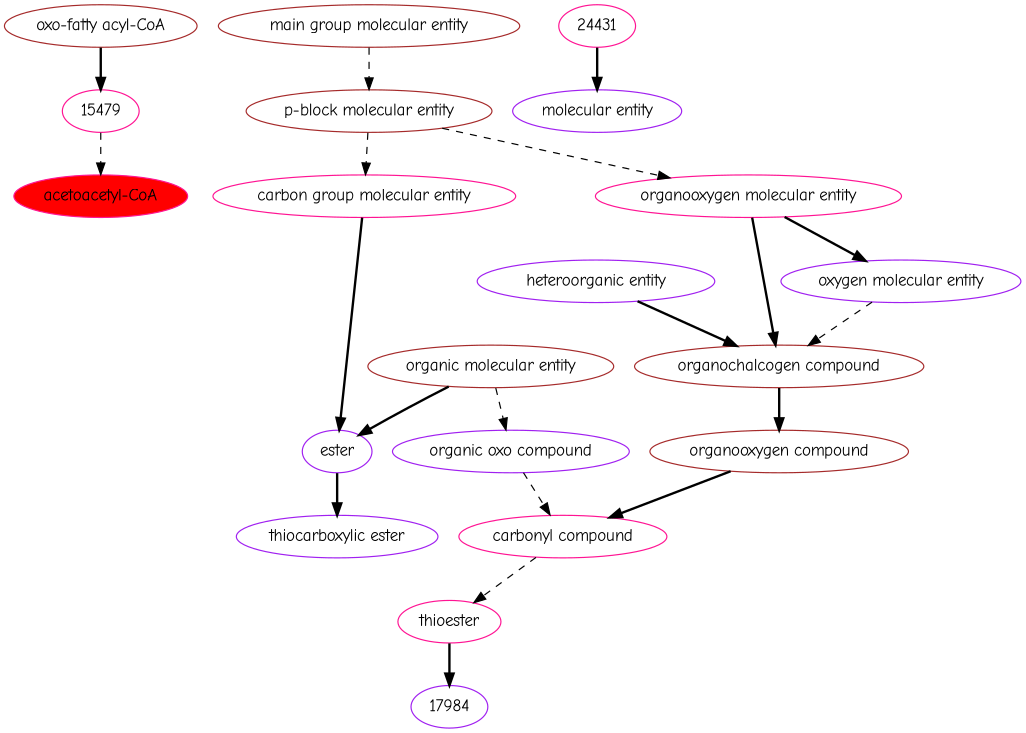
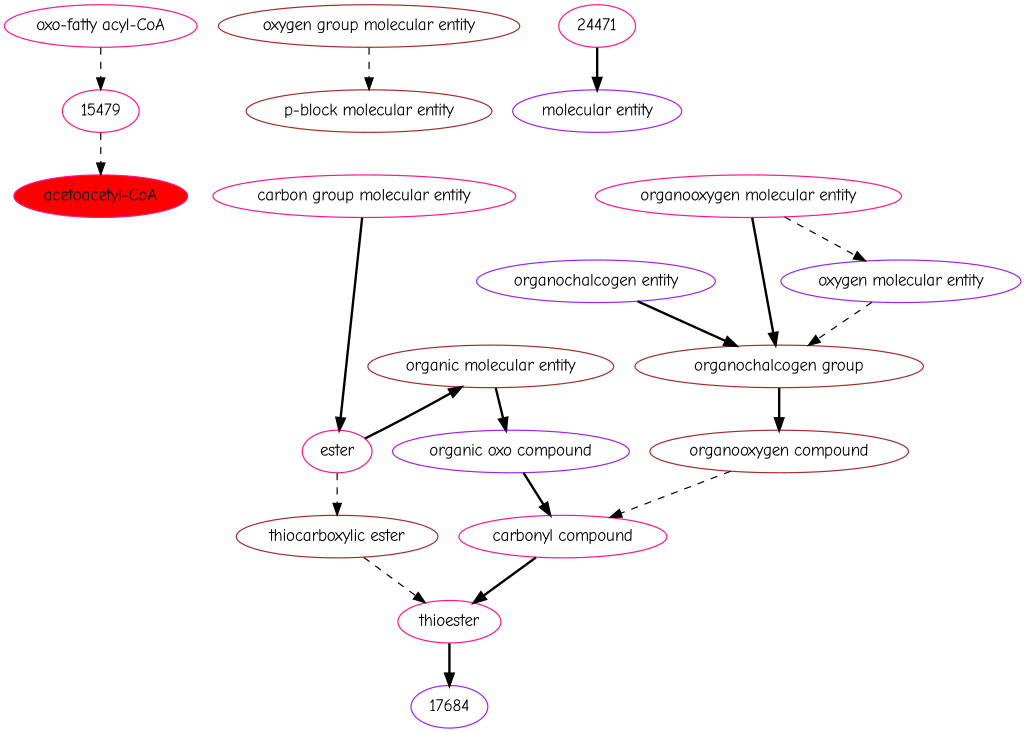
(101, 26) -> (101, 26)
(369, 26) -> (369, 26)
(597, 26) -> (597, 26)
(101, 63) -> (101, 63)
(367, 148) -> none
(550, 152) -> none
(820, 236) -> (820, 236)
(596, 281) -> (596, 281)
(779, 366) -> (779, 366)
(499, 403) -> (499, 403)
(409, 407) -> (408, 416)
(337, 452) -> (337, 452)
(337, 488) -> (337, 488)
(534, 489) -> (534, 489)
(676, 492) -> (676, 492)
(337, 537) -> (337, 537)
none -> (390, 576)
(510, 576) -> (510, 576)
(449, 707) -> (449, 707)
